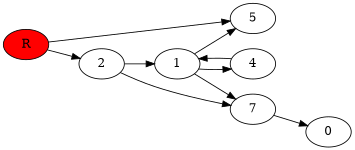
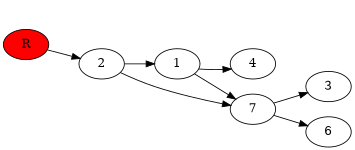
(253, 18) -> none
(219, 58) -> none
none -> (329, 87)
(329, 132) -> (329, 132)
